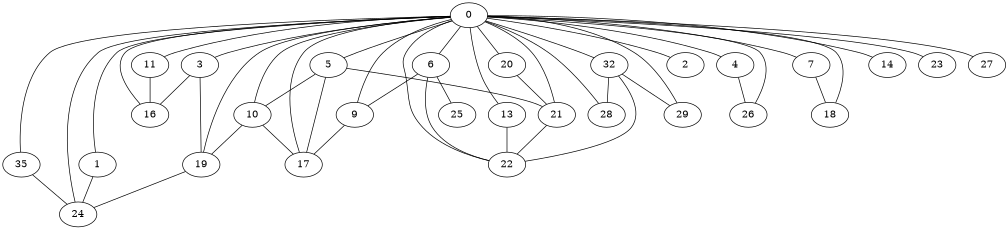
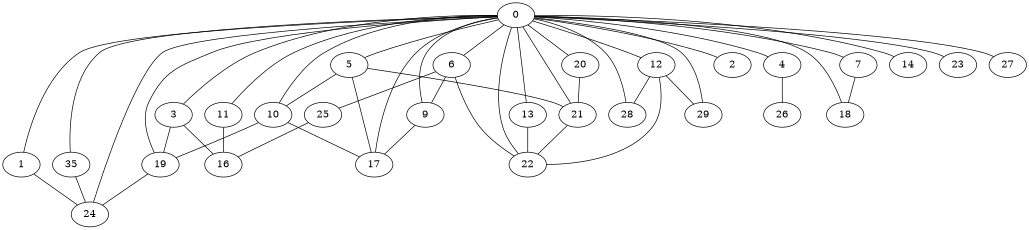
(257, 27) -> (273, 140)
(652, 30) -> none
(609, 65) -> (656, 65)
